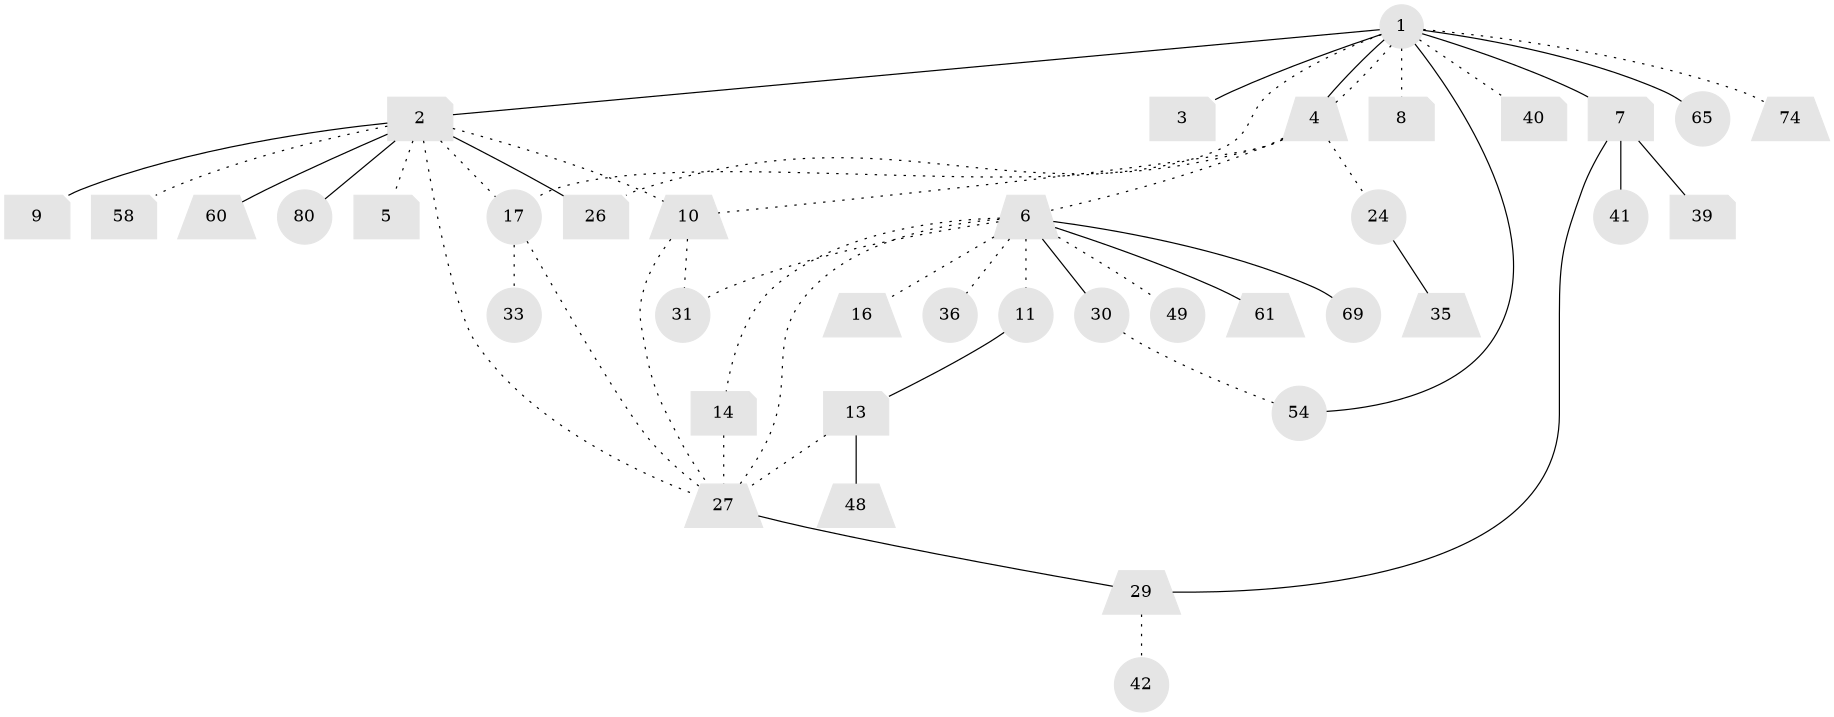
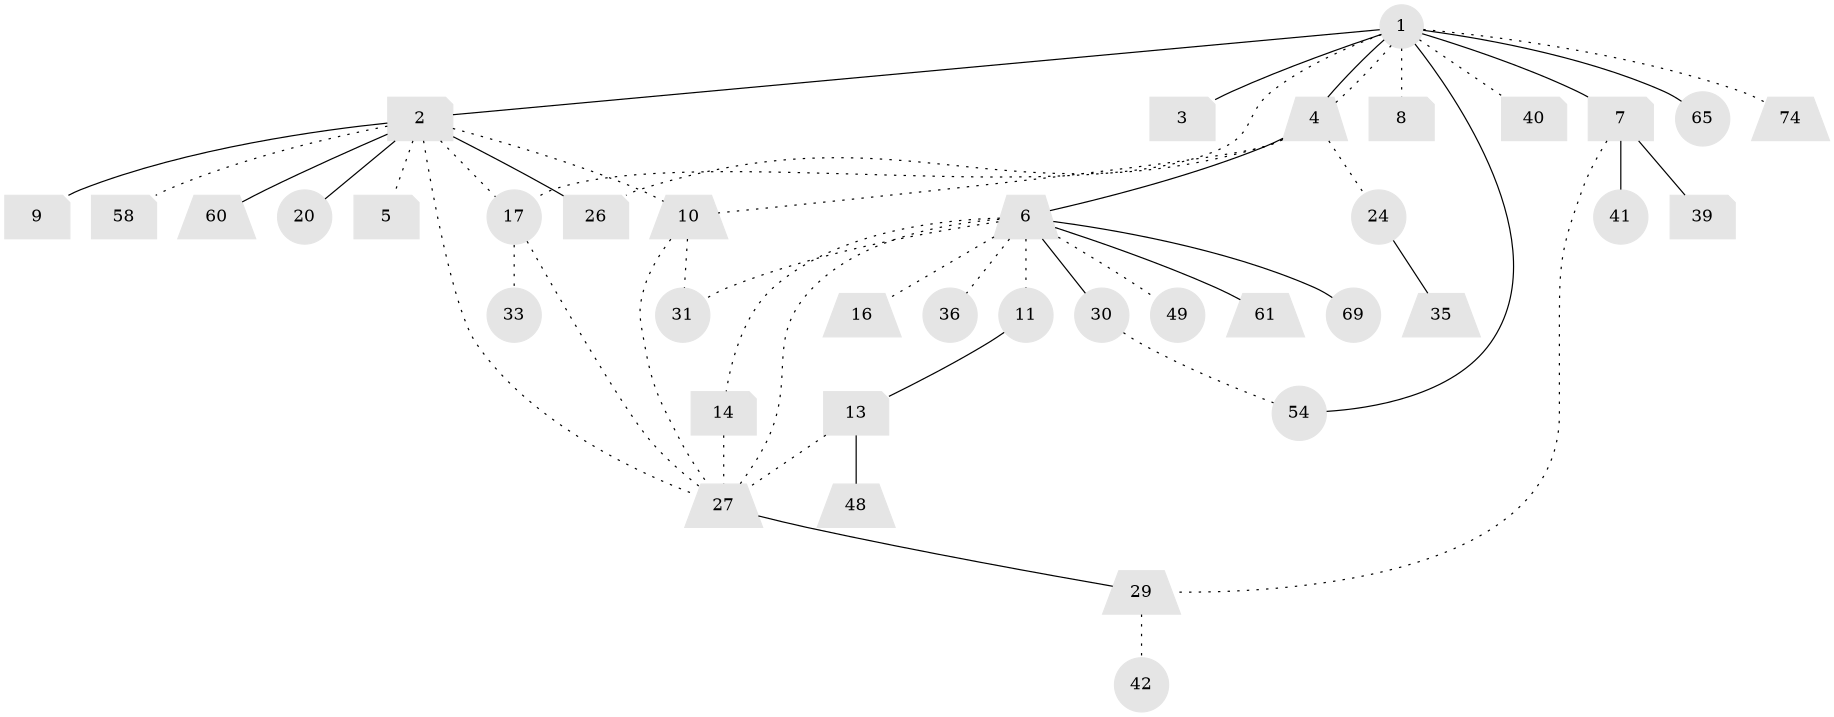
(1168, 180) -> (1168, 180)
(305, 217) -> (305, 217)
(1525, 498) -> (1525, 498)
